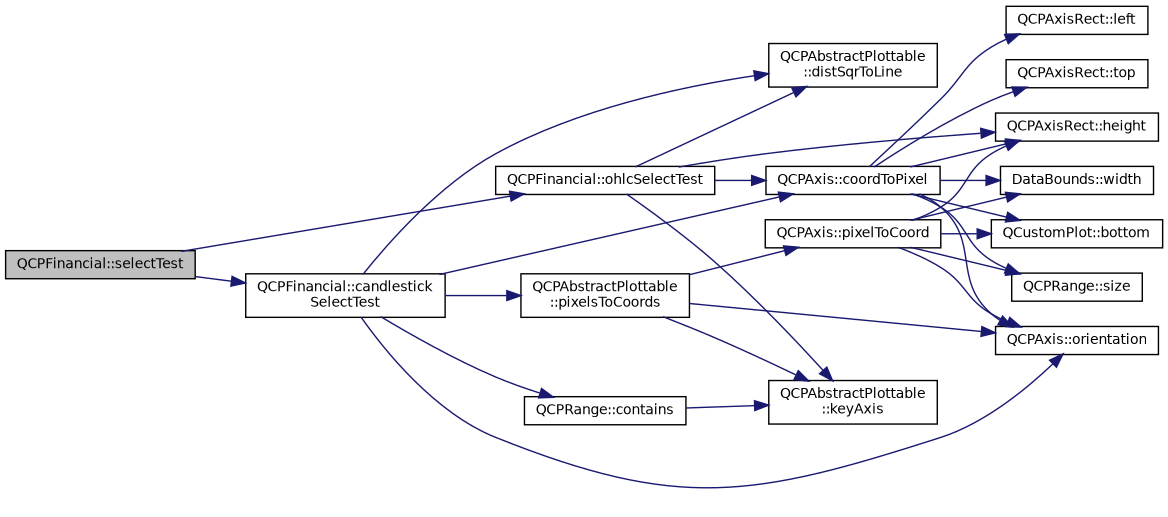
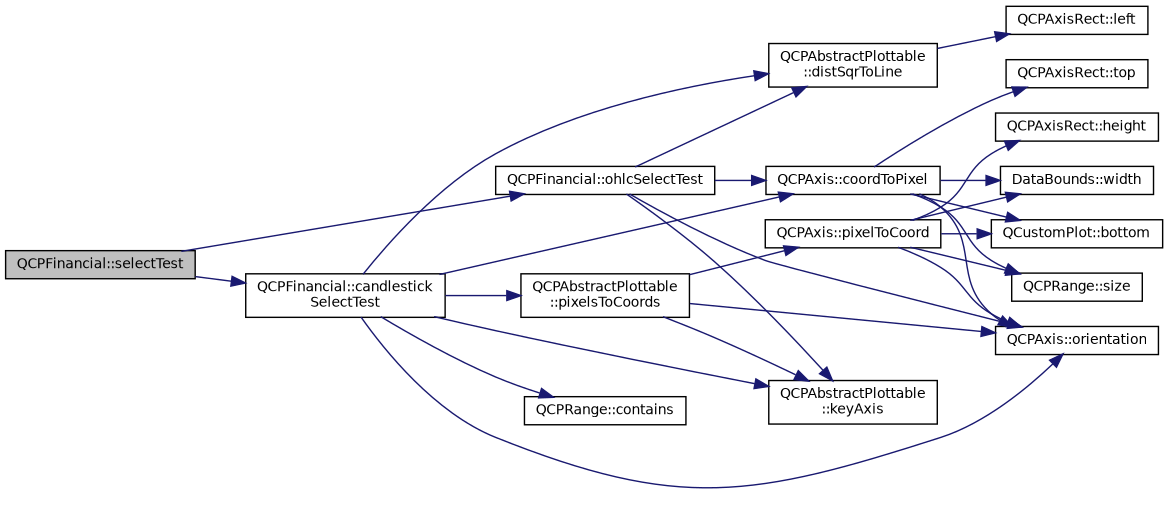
(938, 102) -> (966, 43)
(829, 146) -> (813, 274)
(958, 155) -> none
(720, 407) -> (594, 352)
